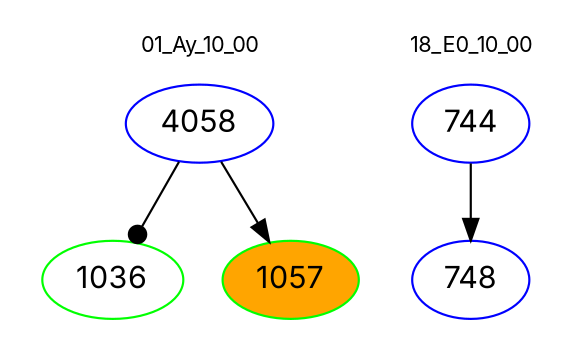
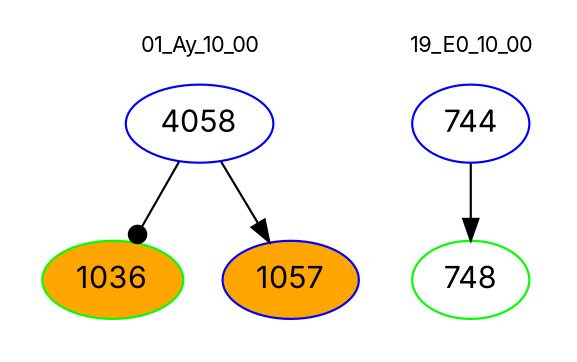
(472, 47) -> (472, 47)
(113, 280) -> (113, 280)
(291, 280) -> (291, 280)
(471, 280) -> (471, 280)
